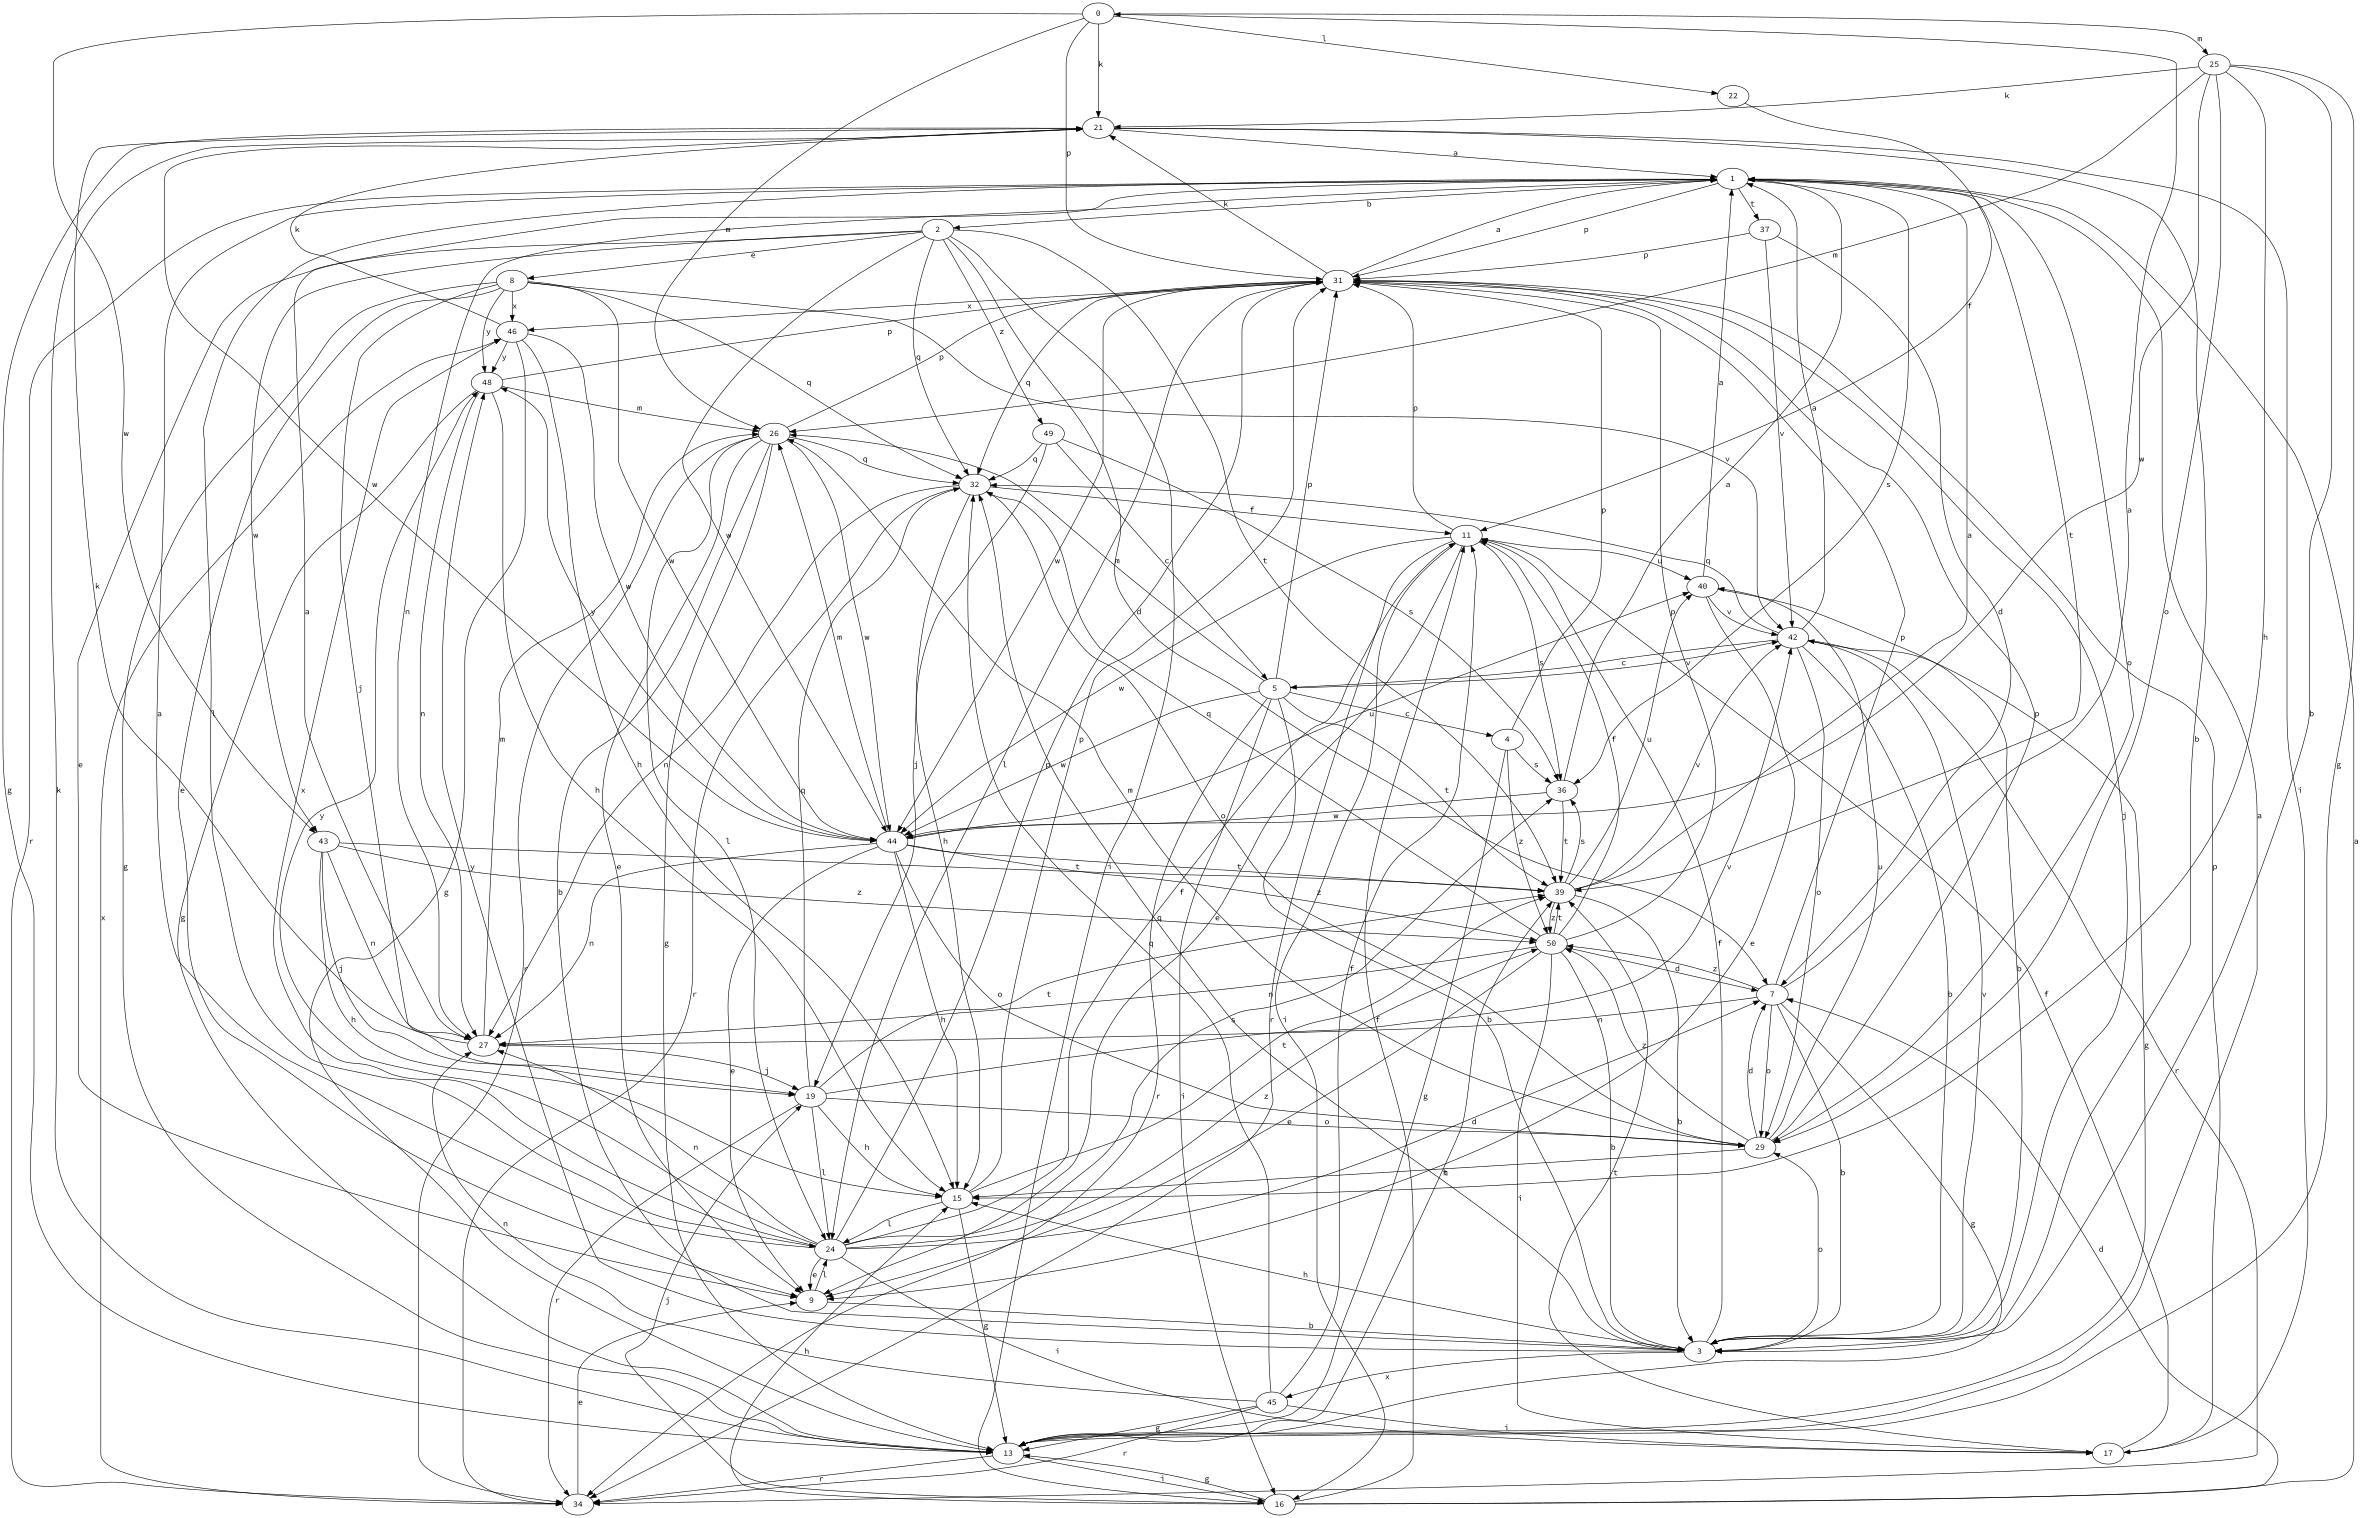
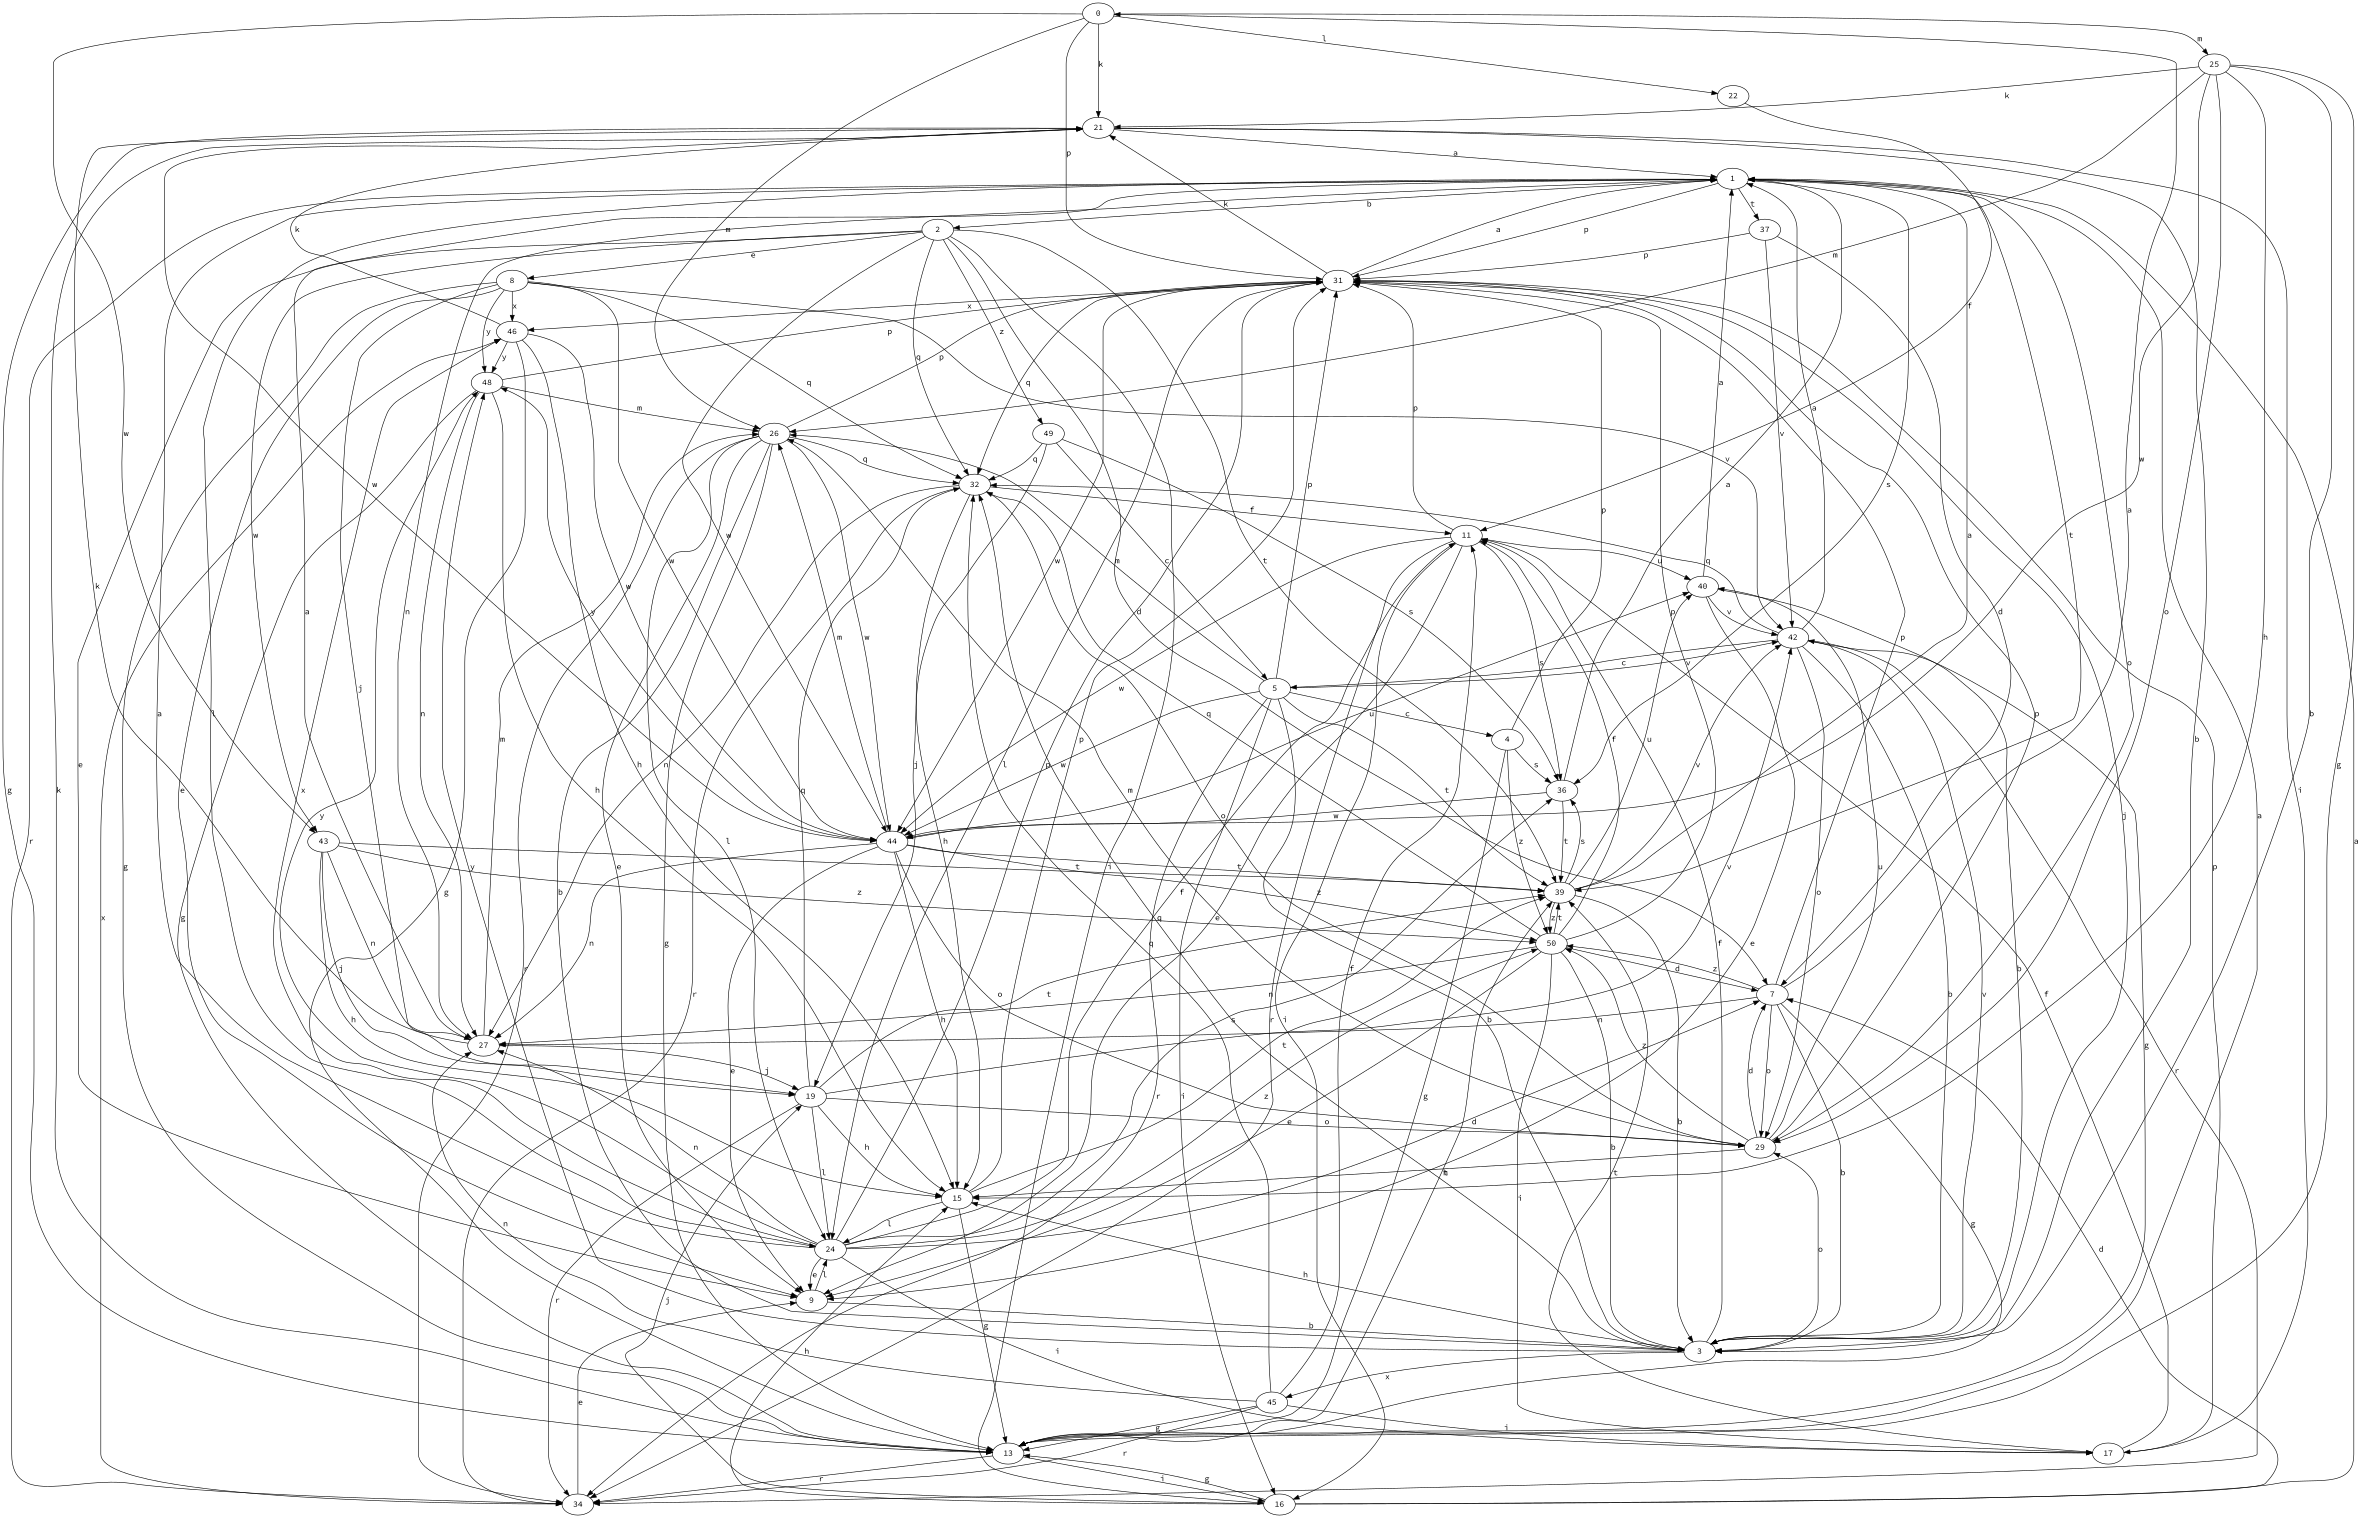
(1386, 1063) -> none
